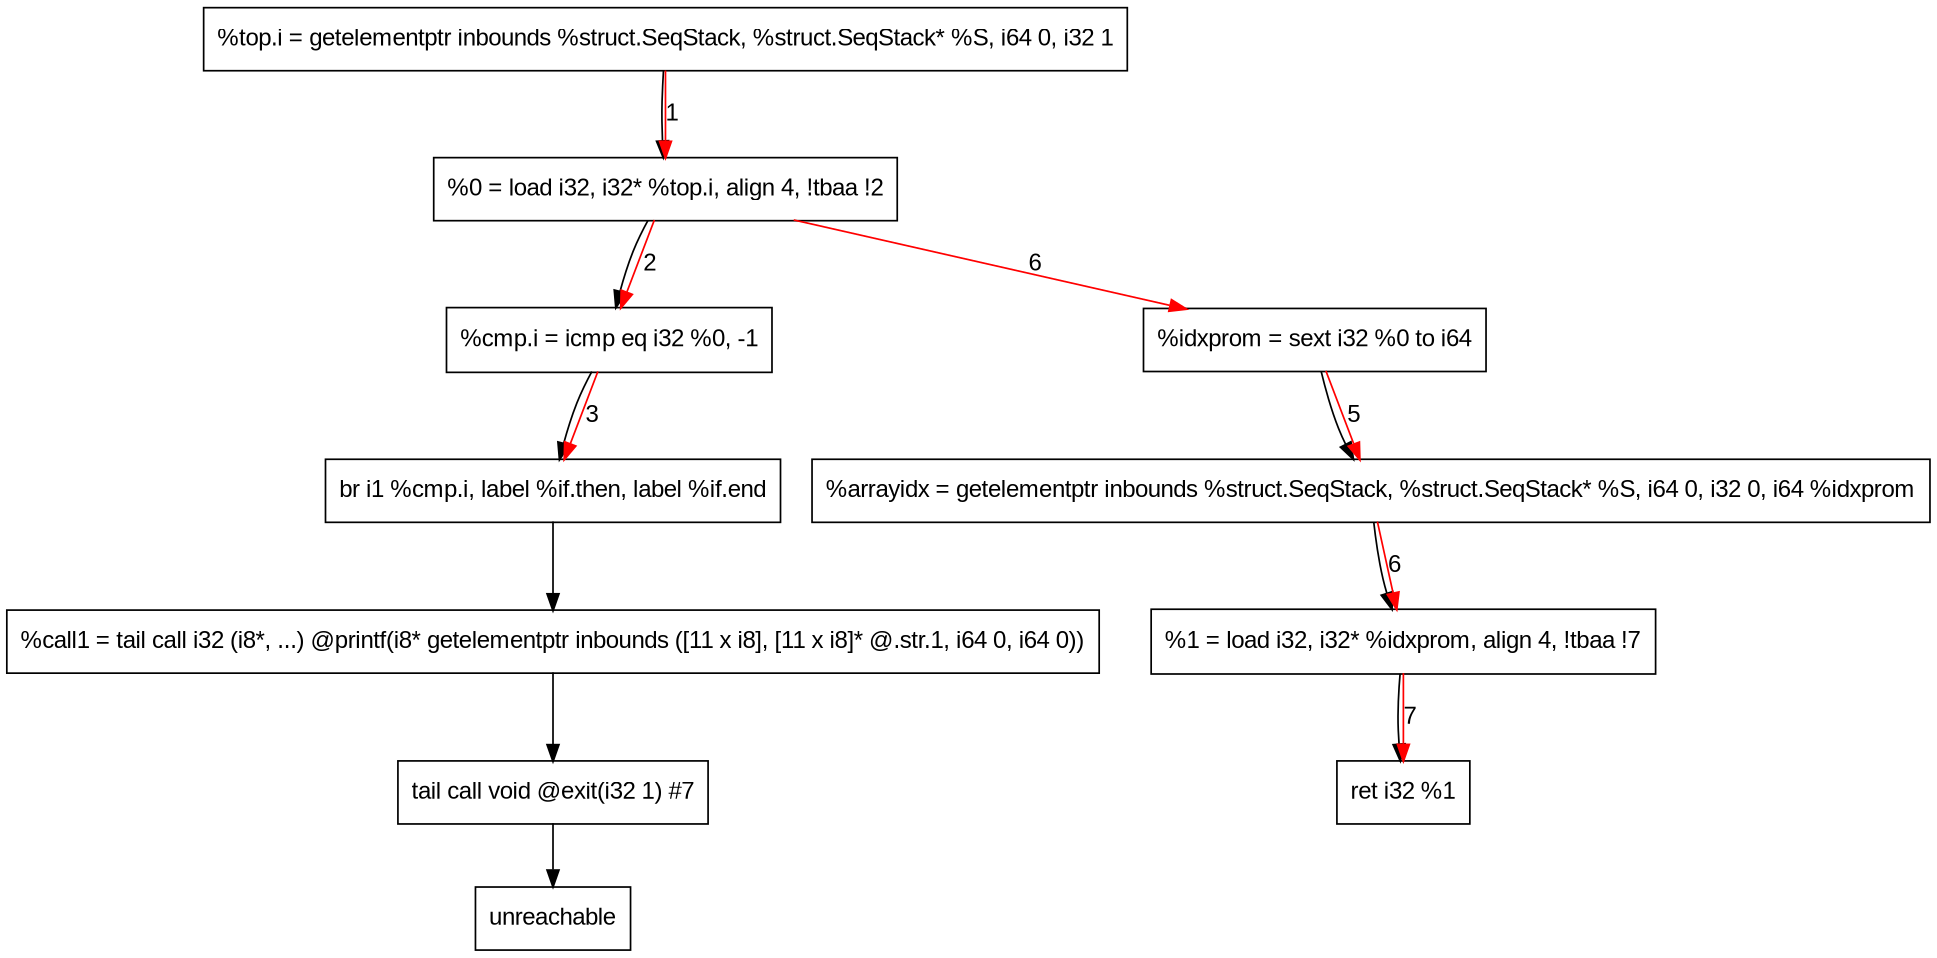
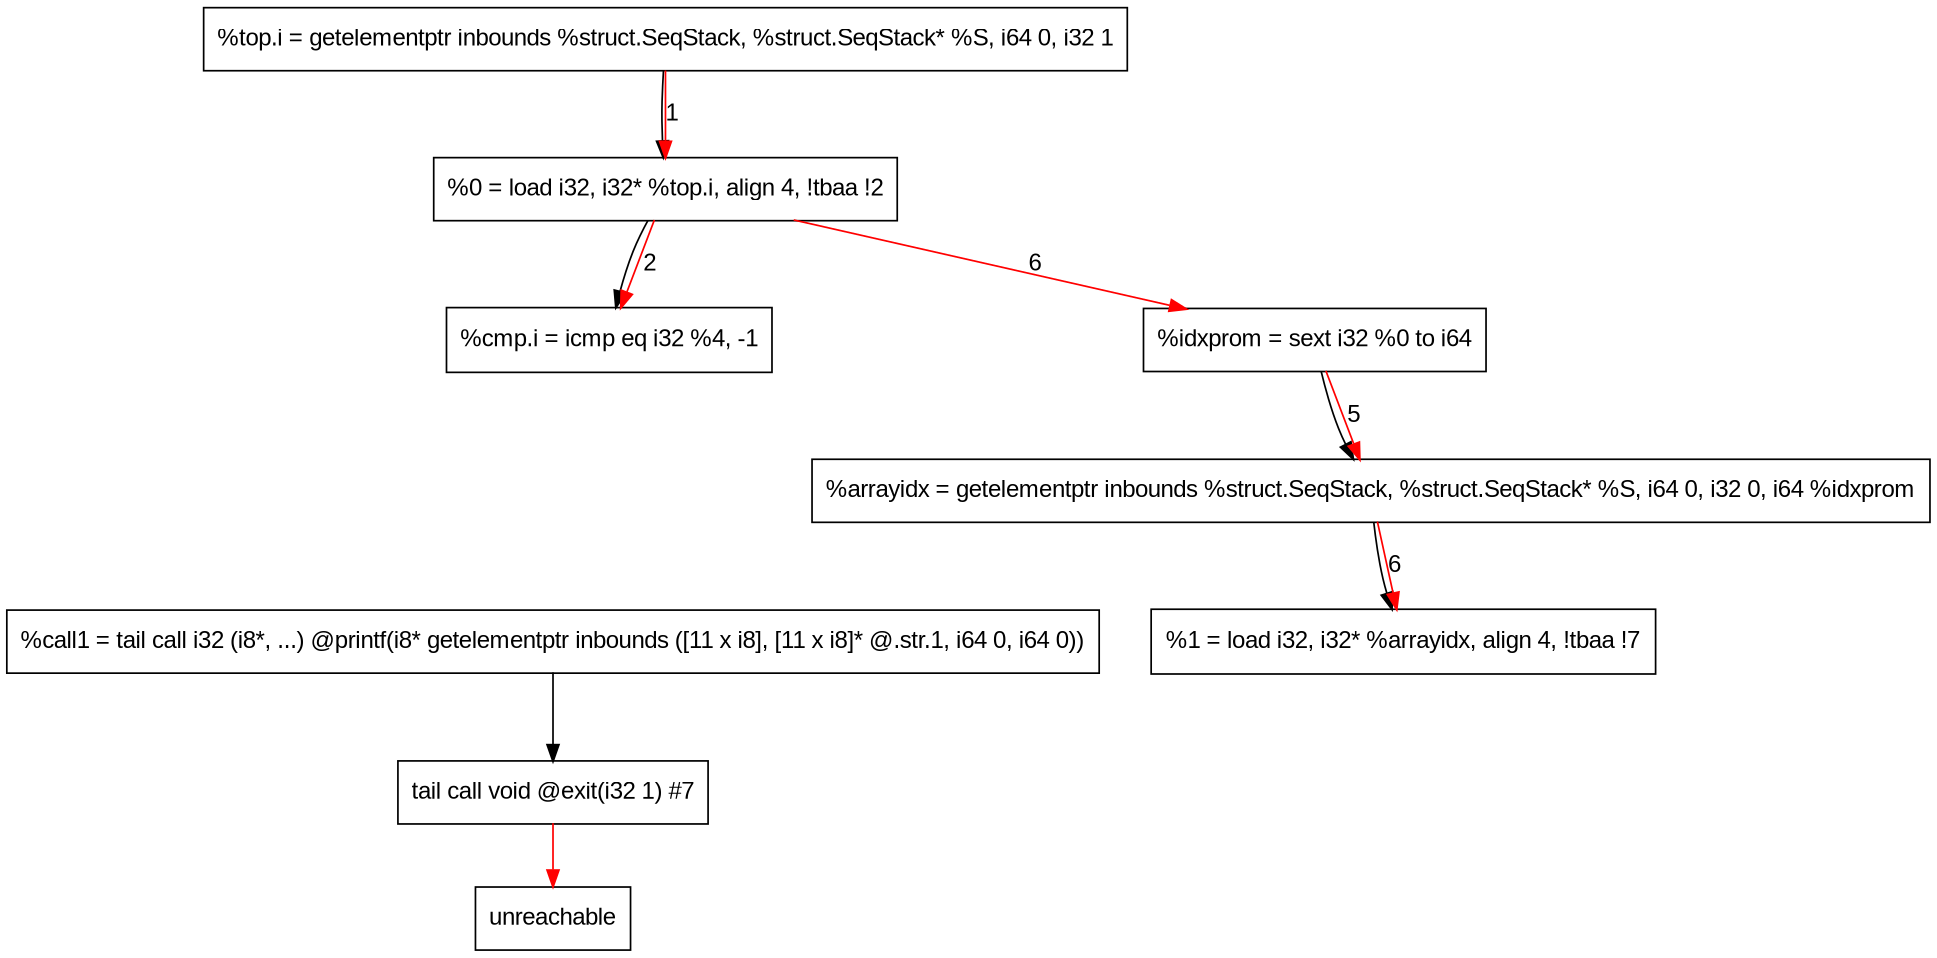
(609, 340) -> (609, 340)
(553, 491) -> none
(1403, 642) -> (1403, 642)
(1403, 792) -> none
(553, 846) -> (553, 846)
